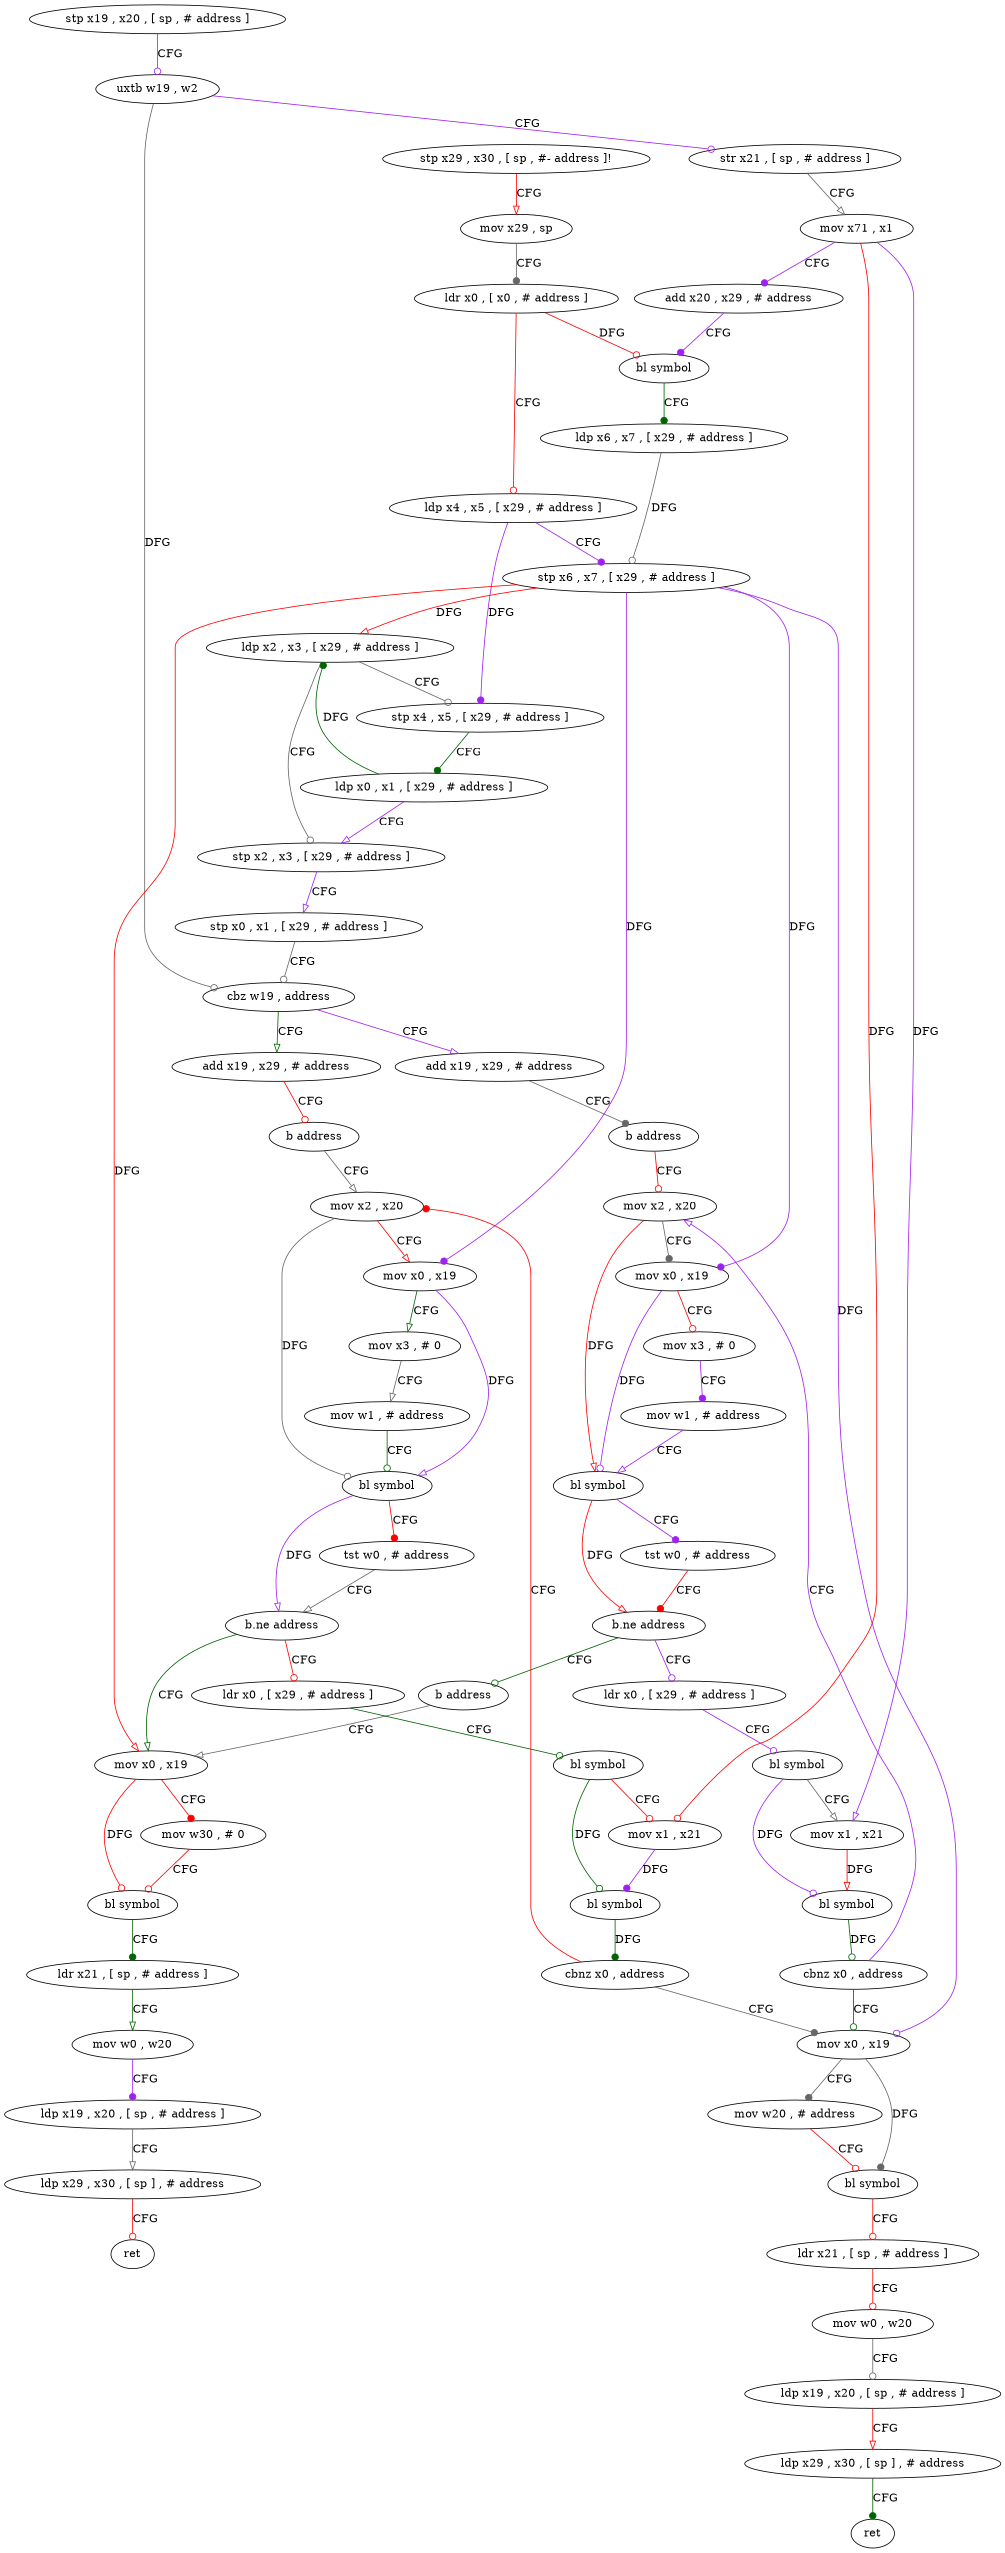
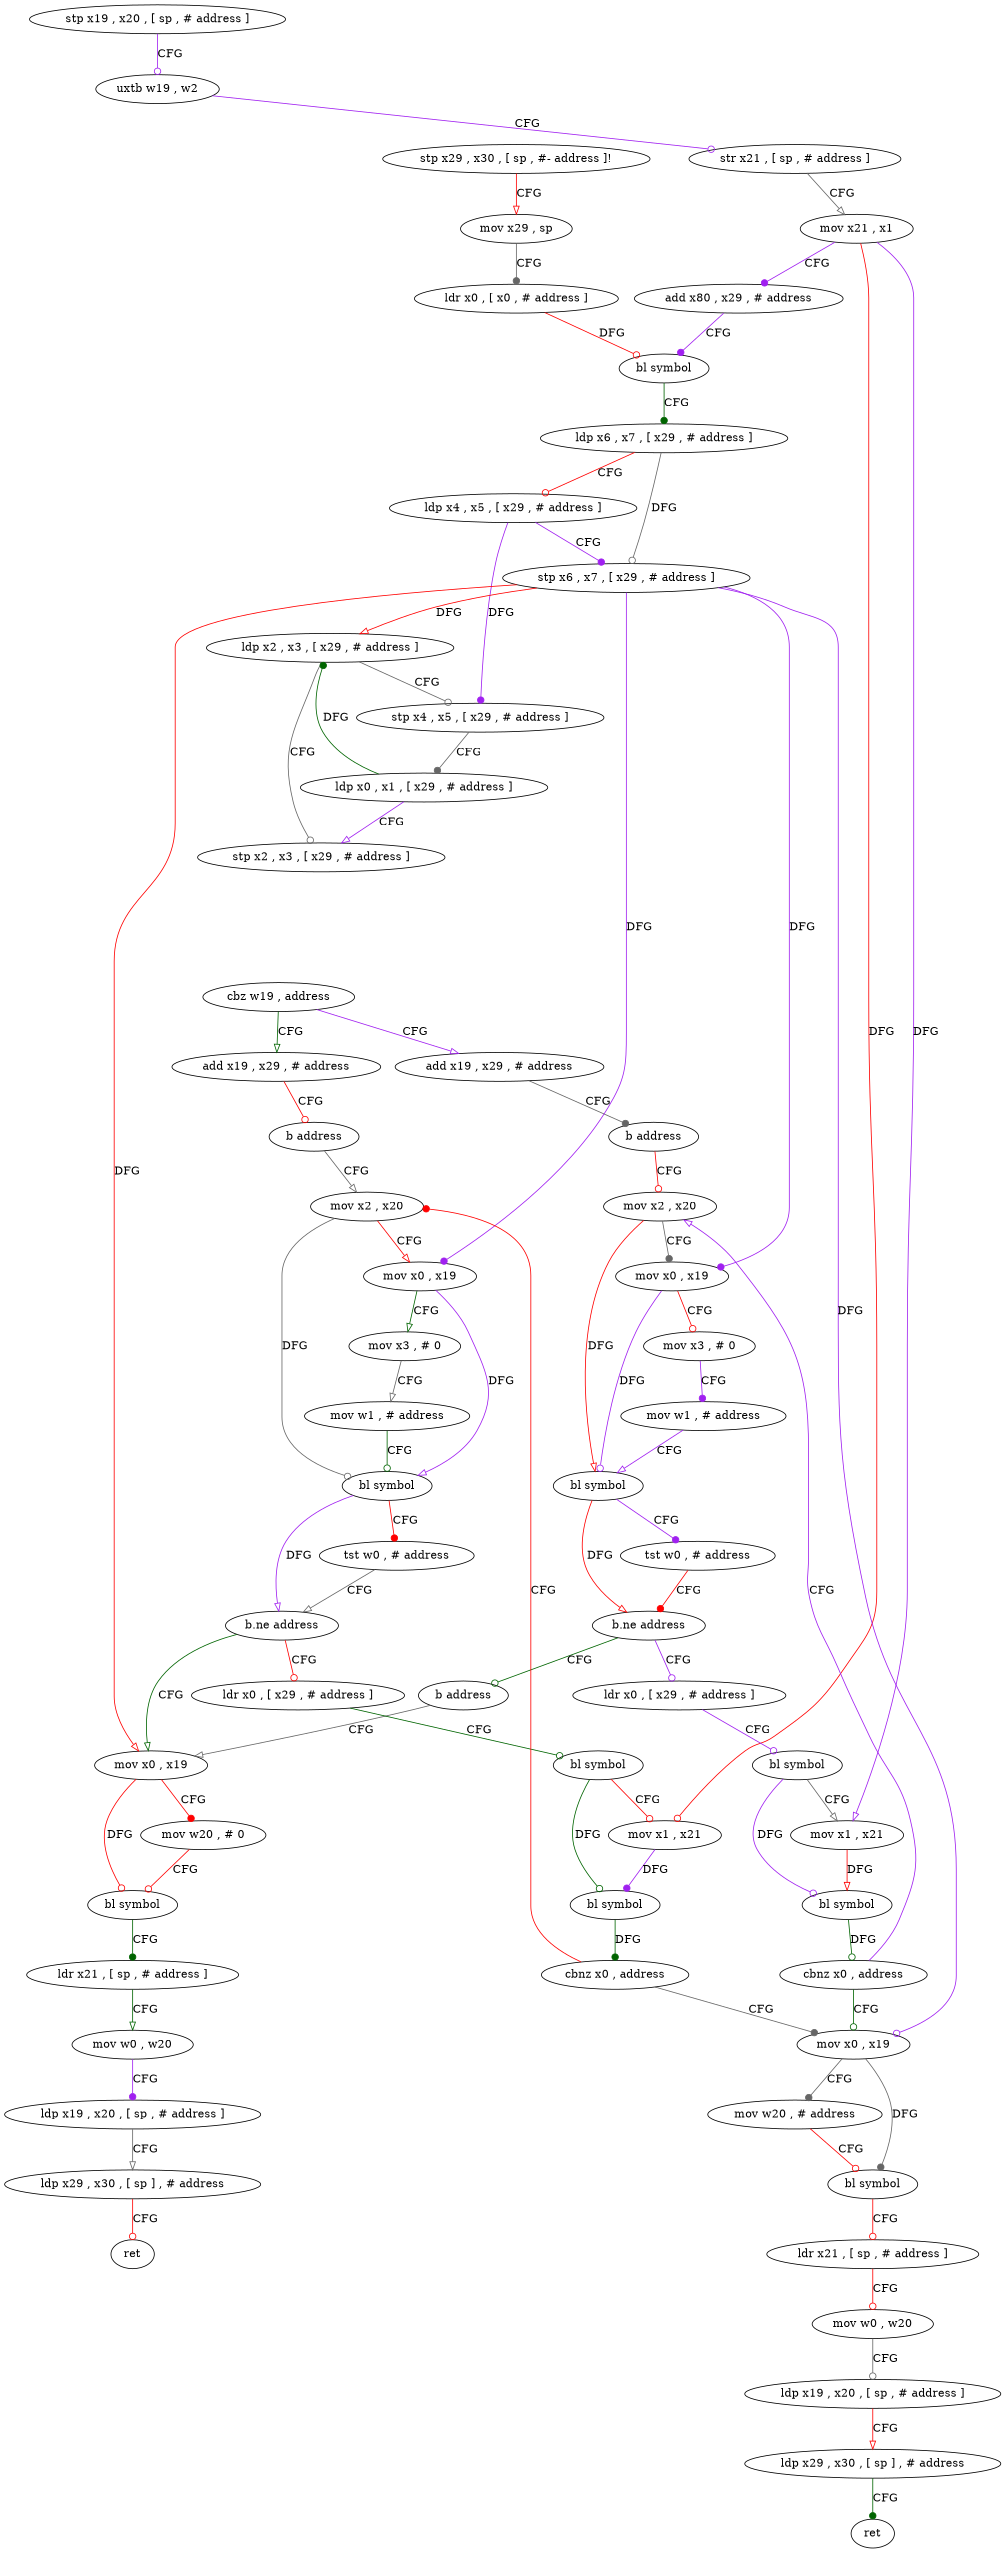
(857, 229) -> (857, 229)
(739, 299) -> (739, 299)
(515, 400) -> (592, 472)
(145, 563) -> none
(454, 750) -> (454, 750)
(299, 927) -> none
(203, 1835) -> (203, 1835)
